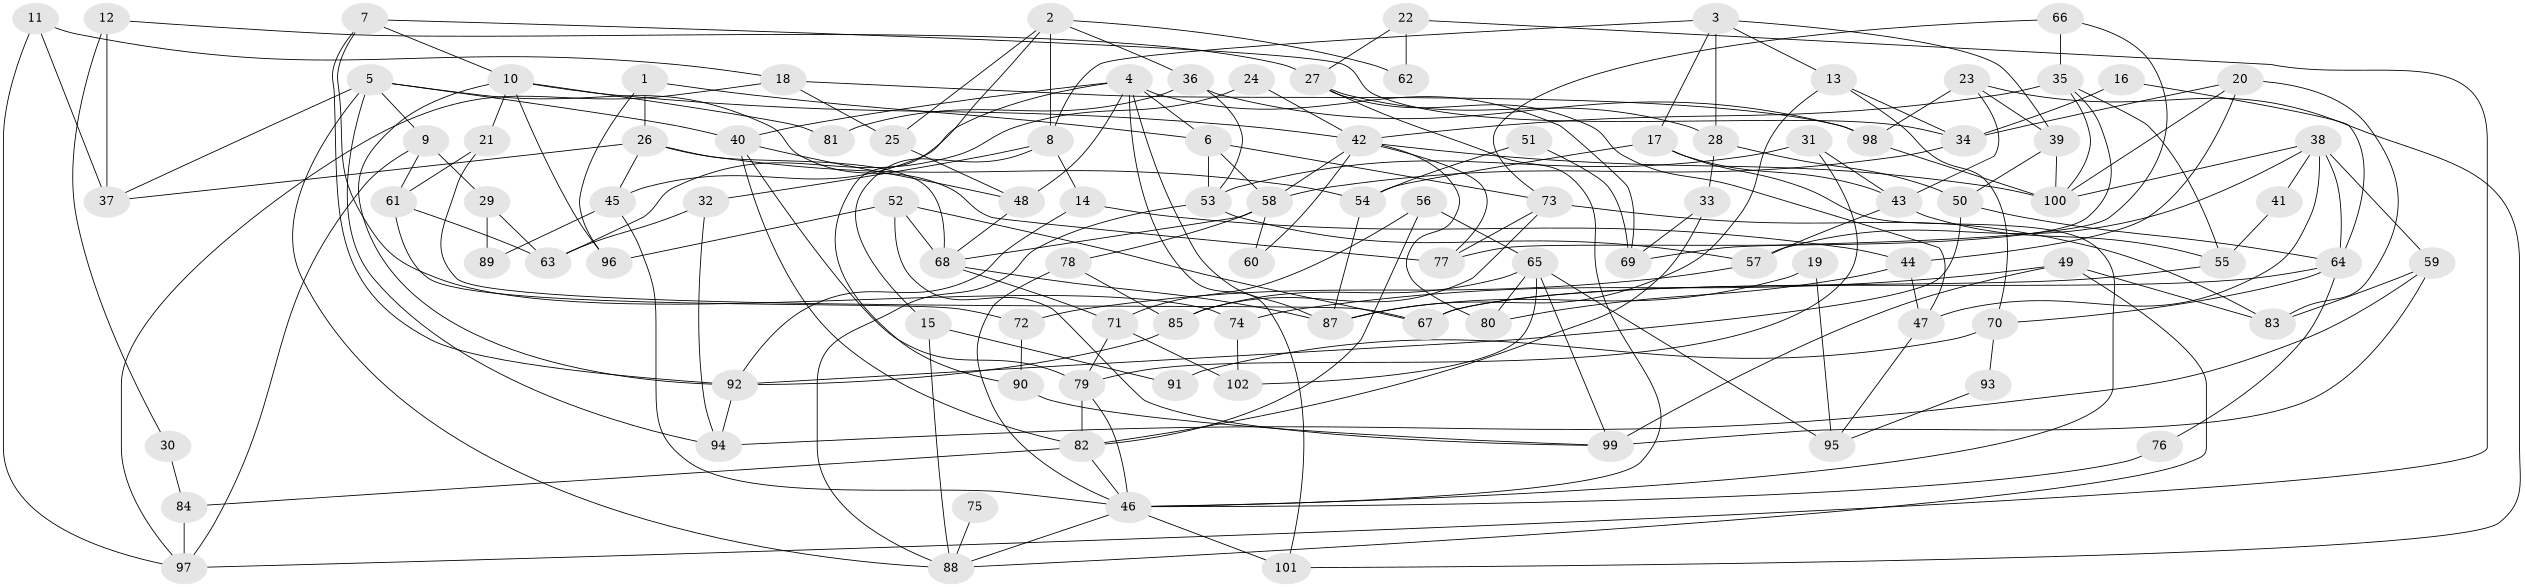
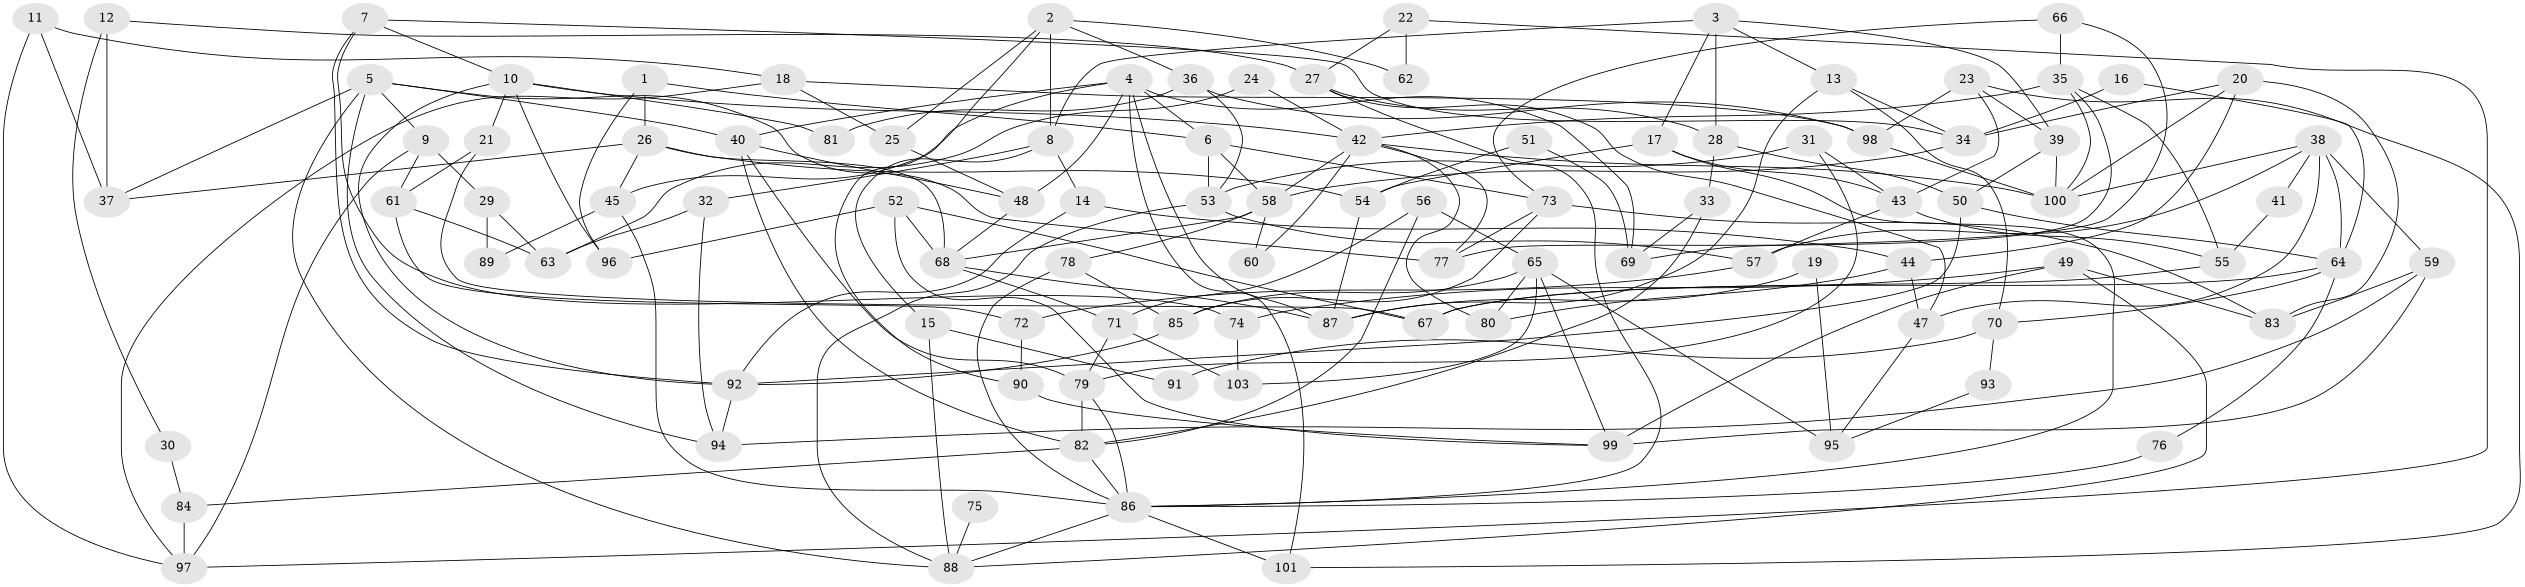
(1238, 385) -> (1238, 385)
(1129, 507) -> (1129, 507)
